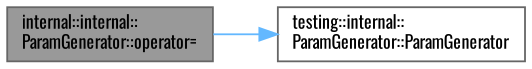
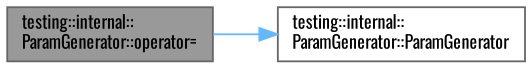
(110, 34) -> (110, 34)
